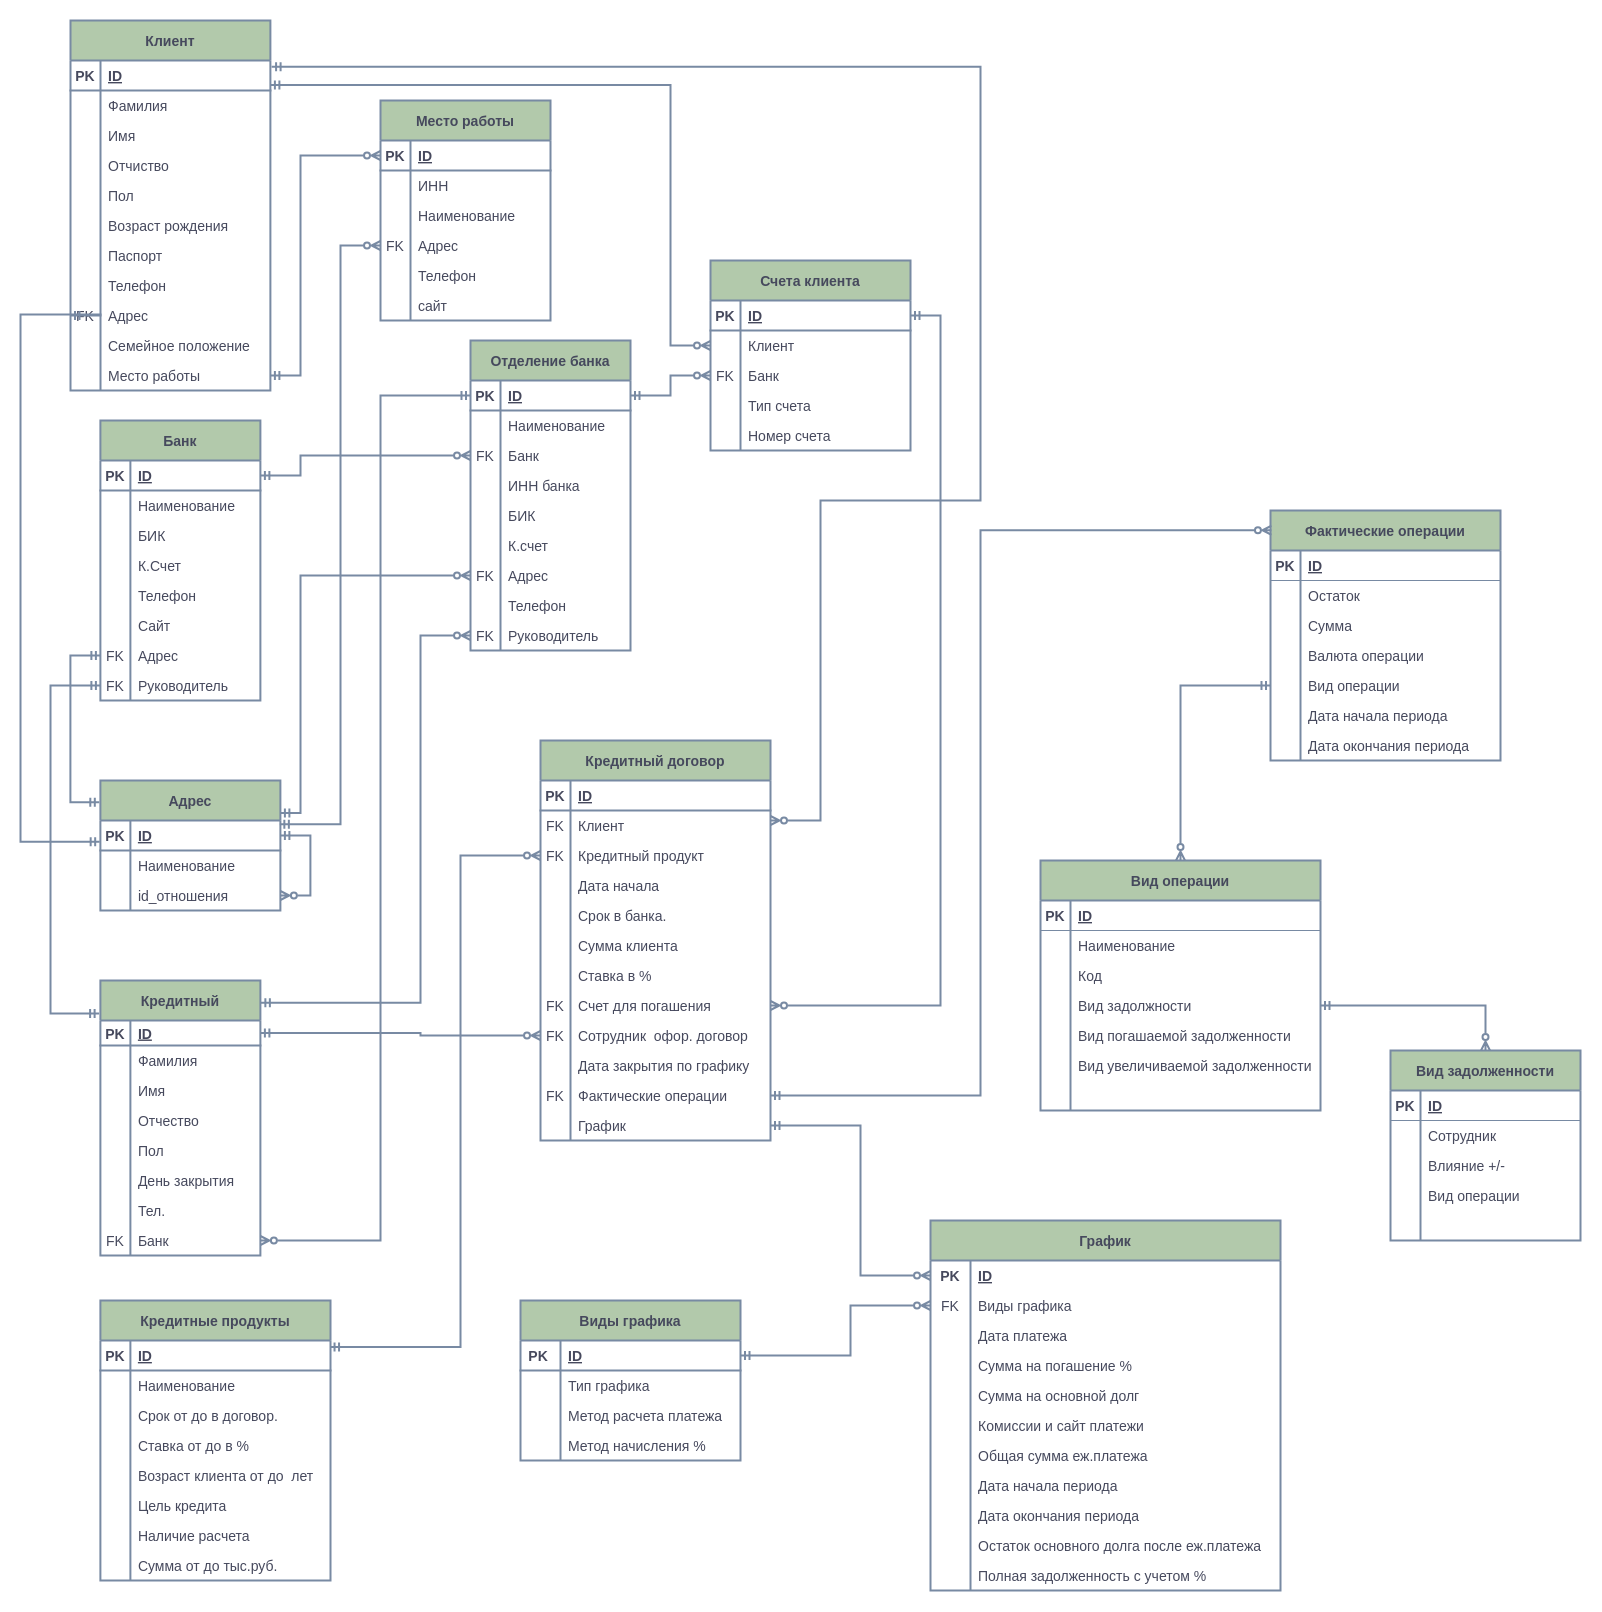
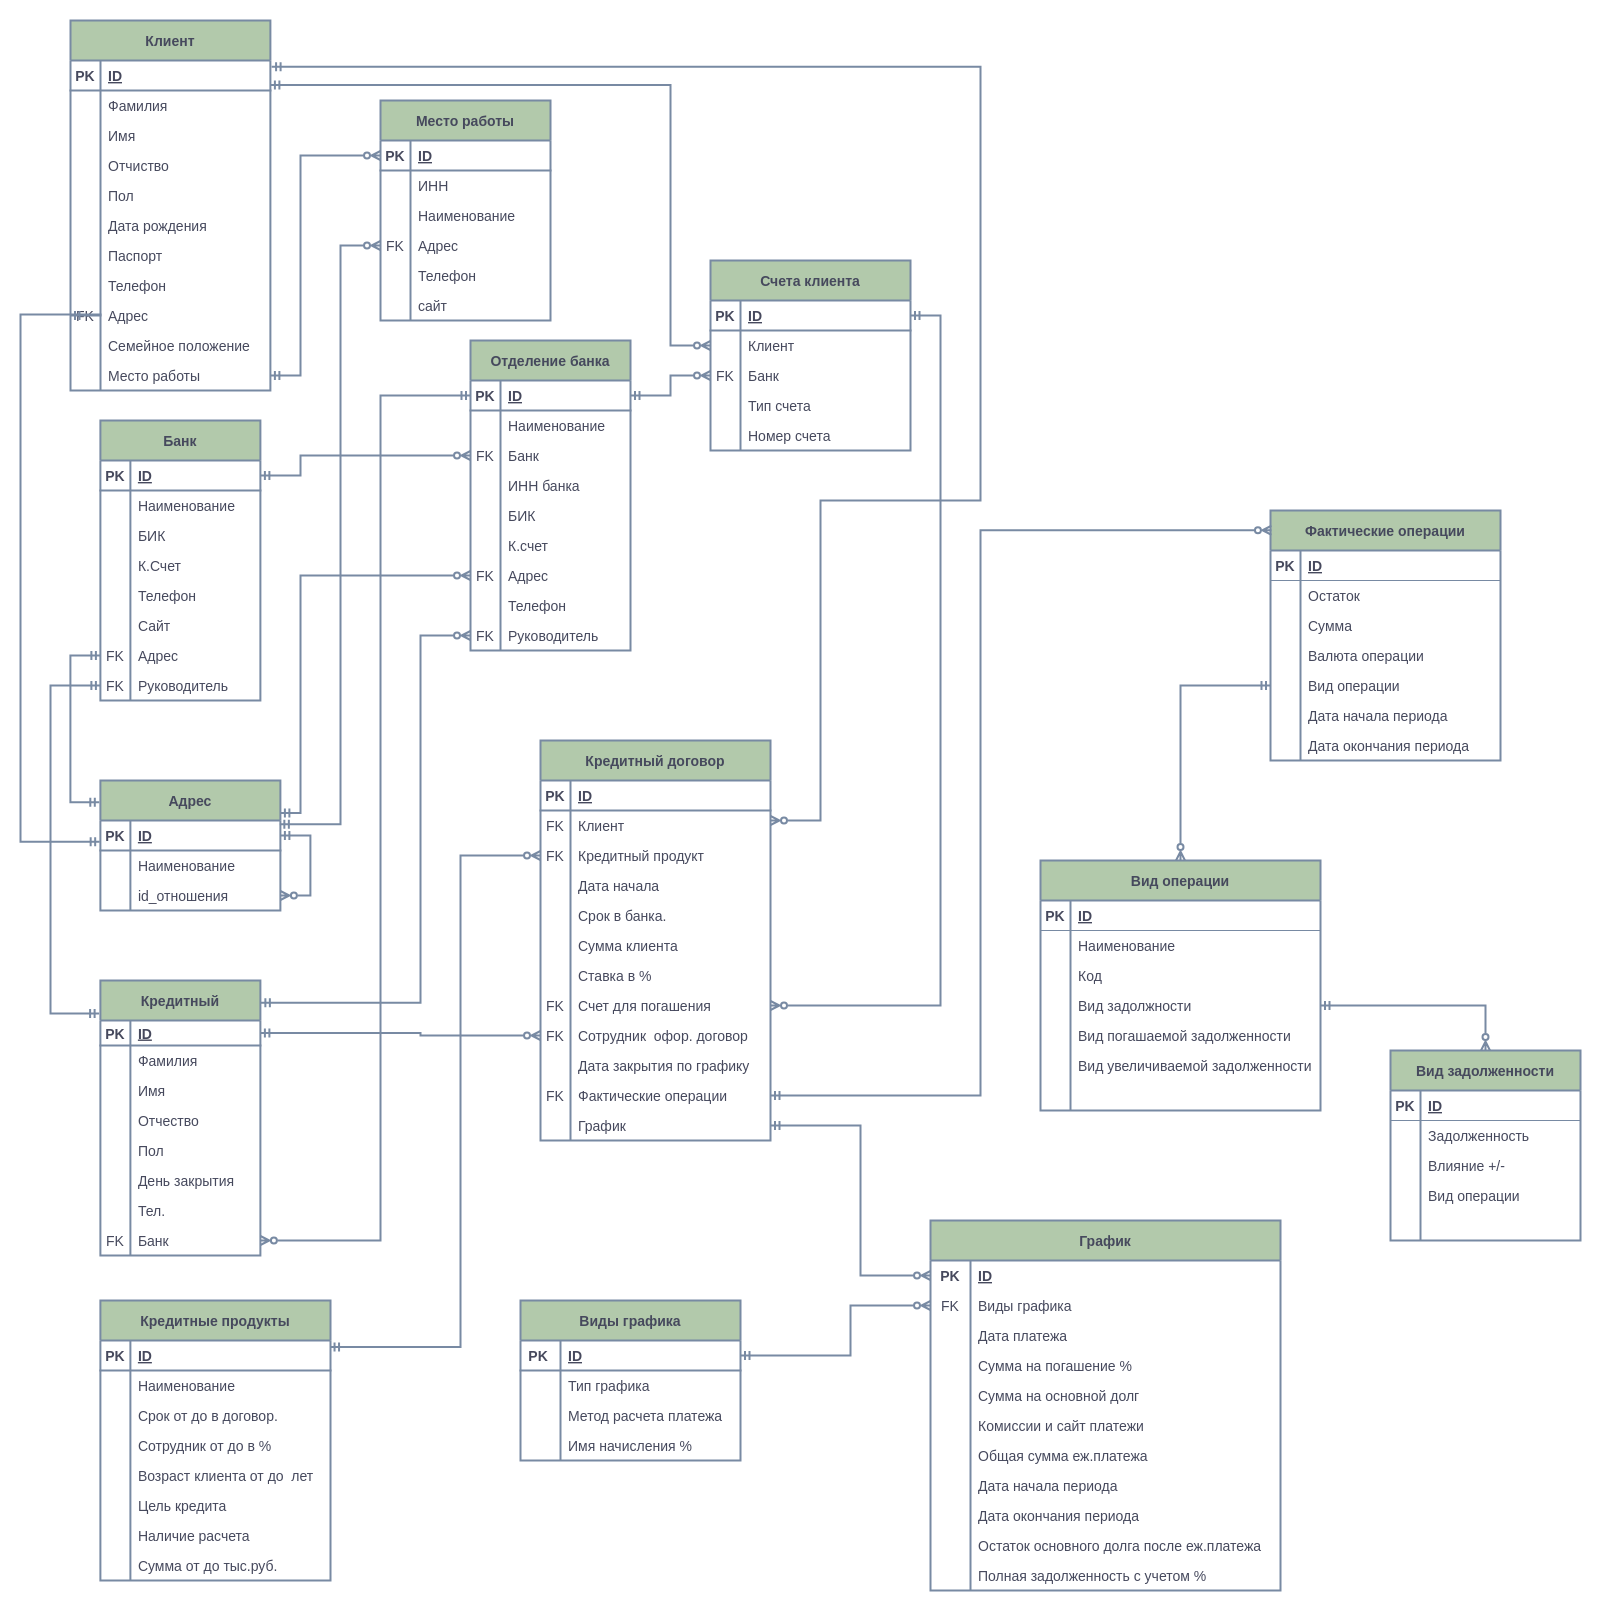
(169, 226) -> (157, 226)
(1463, 1136) -> (1479, 1136)
(193, 1446) -> (205, 1446)
(635, 1446) -> (627, 1446)
